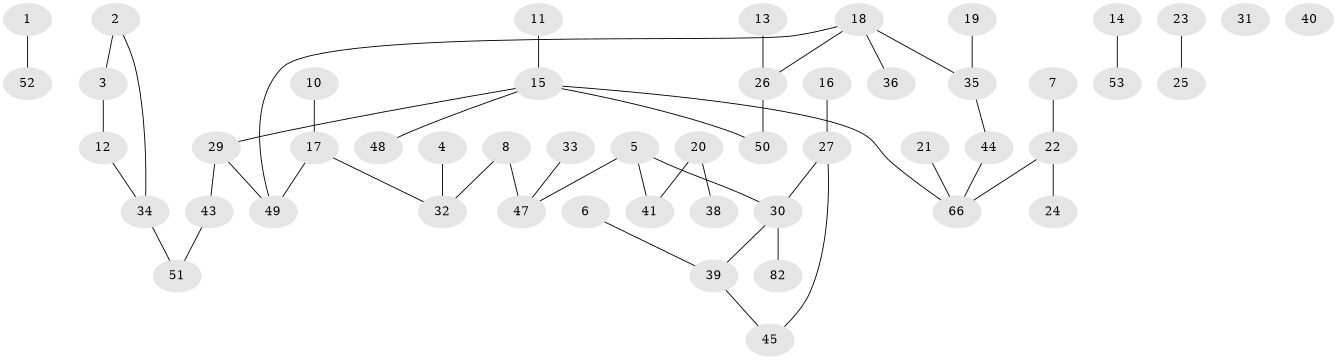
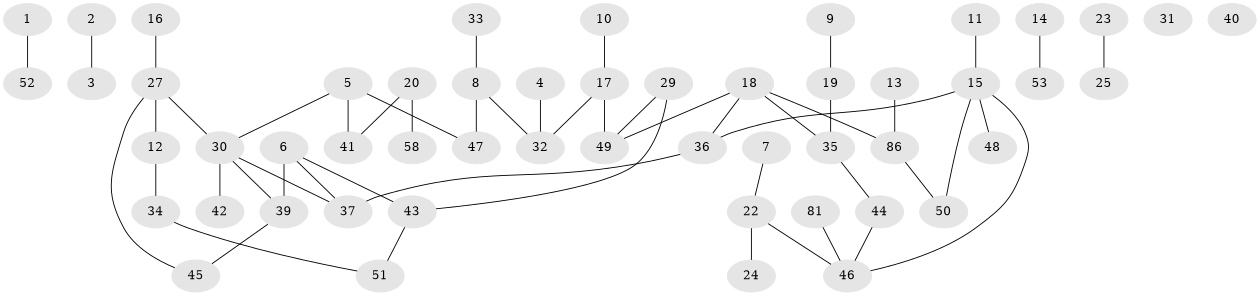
none -> (831, 20)
(763, 84) -> (895, 148)
(377, 113) -> (837, 113)
(143, 114) -> none
(103, 116) -> (156, 116)
(925, 148) -> (815, 212)
none -> (348, 180)
(546, 180) -> (476, 52)
none -> (348, 212)
(714, 212) -> (412, 148)
(957, 212) -> (848, 276)
(778, 276) -> (220, 212)
